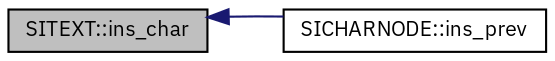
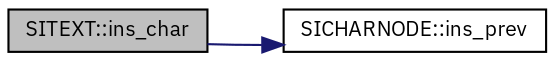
(256, 16) -> (235, 45)
